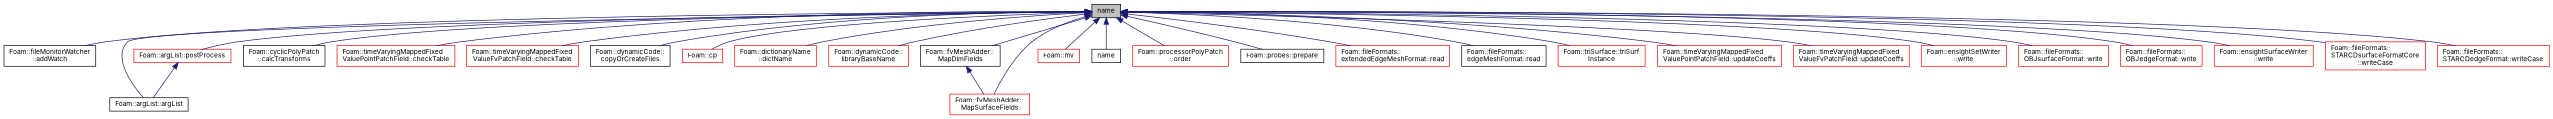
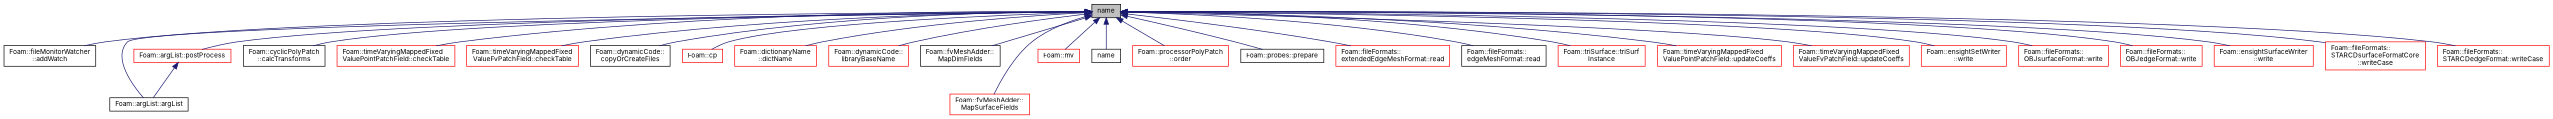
(977, 83) -> none
